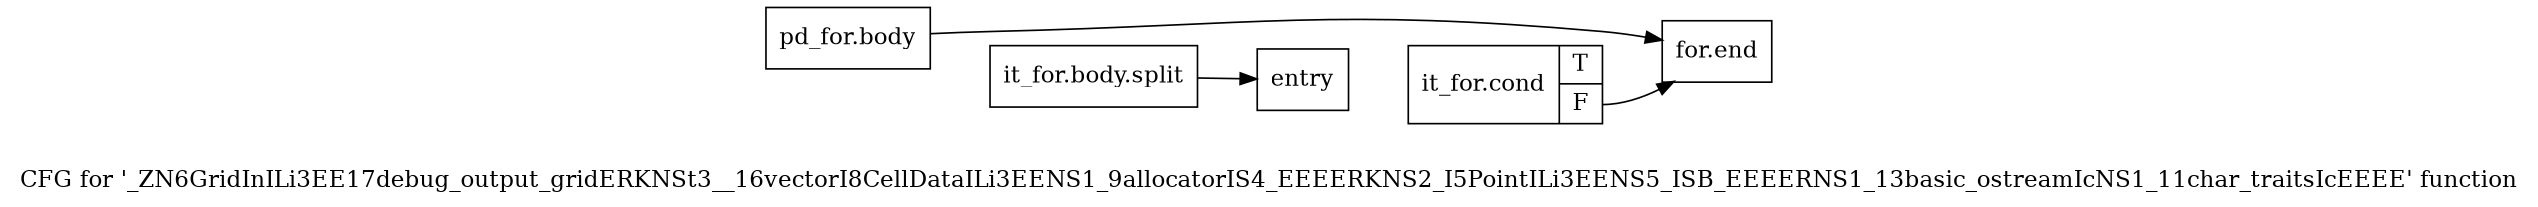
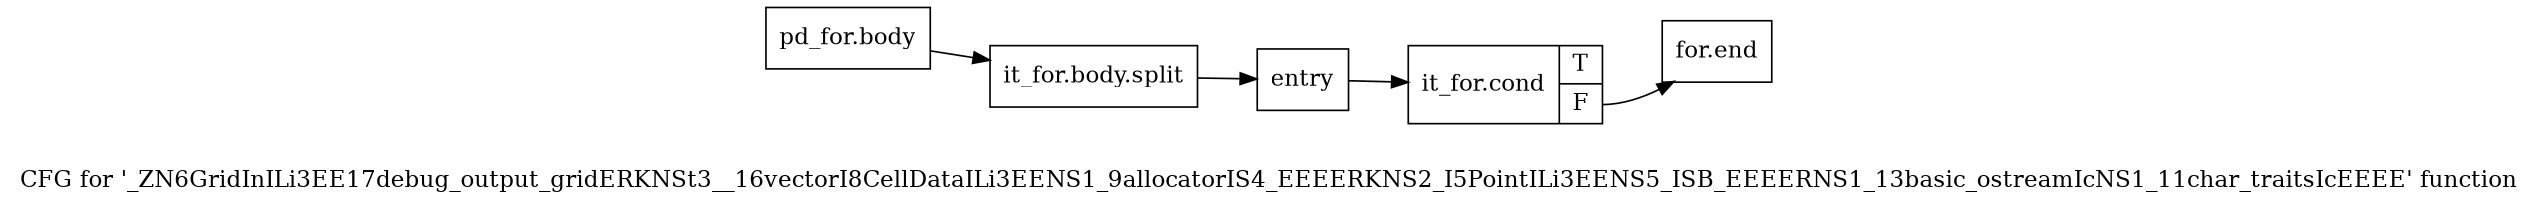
(1288, 20) -> (952, 54)
none -> (1370, 81)
